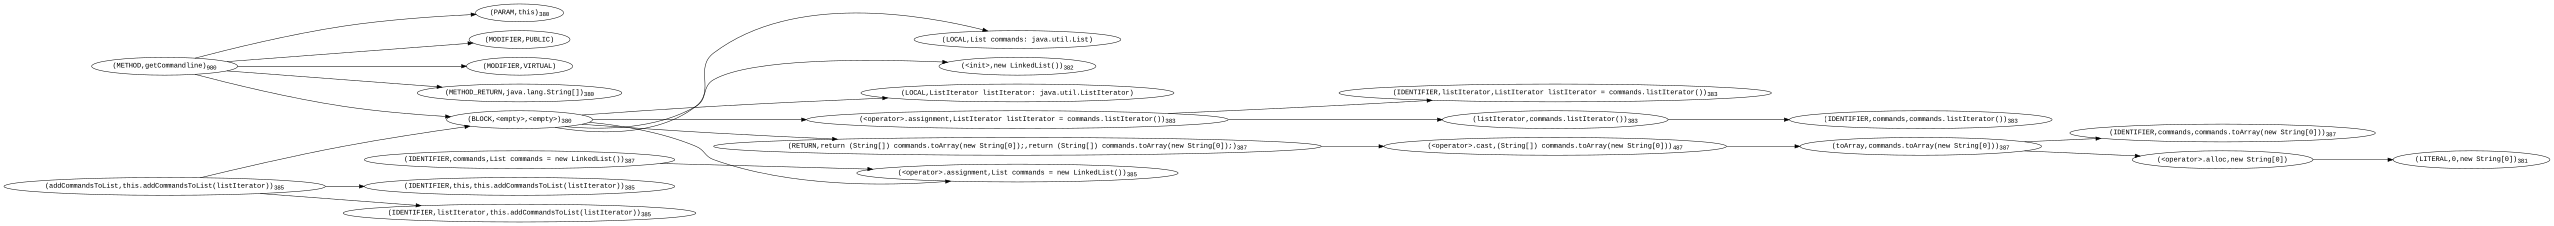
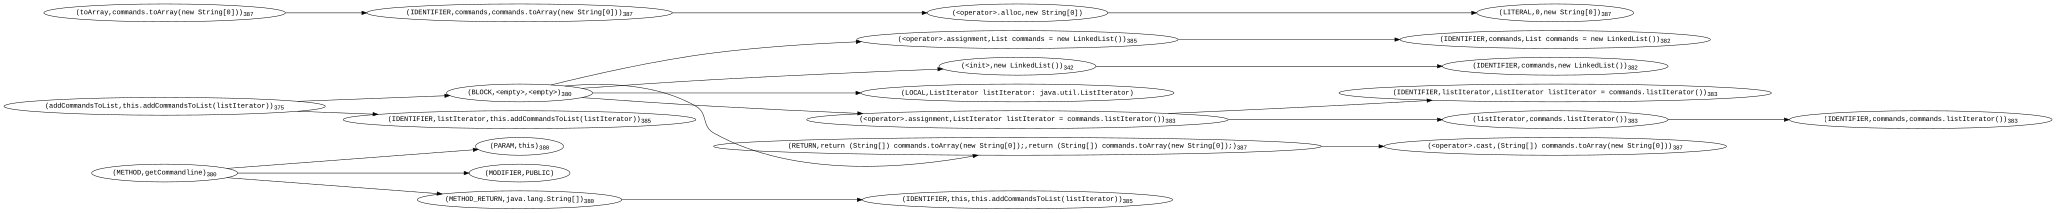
(1017, 40) -> none
(212, 66) -> (212, 172)
(520, 66) -> none
(1069, 66) -> (1069, 66)
none -> (1555, 66)
(319, 102) -> none
(1678, 146) -> (1678, 146)
(1761, 146) -> none
(2080, 153) -> (797, 13)
(630, 159) -> (1665, 39)
(2523, 159) -> (1606, 12)
(764, 166) -> (1286, 40)
(279, 186) -> (279, 106)
(342, 186) -> (739, 200)
